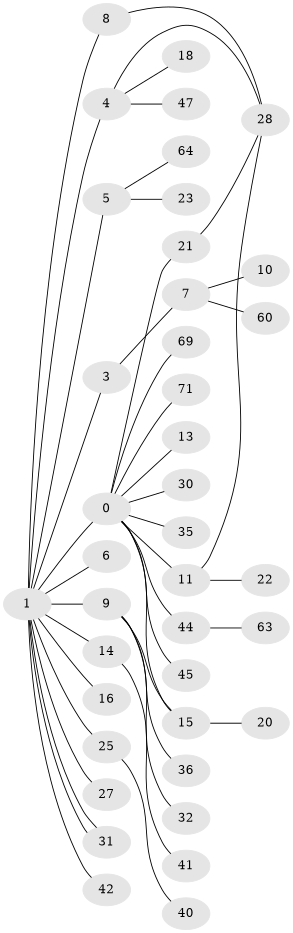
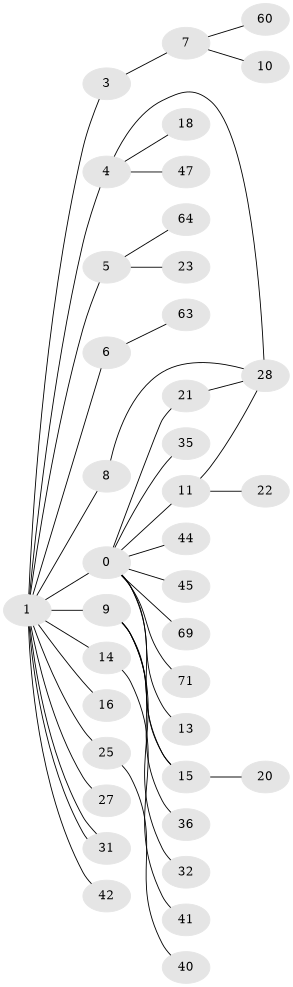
(186, 485) -> none
(226, 628) -> (146, 334)
